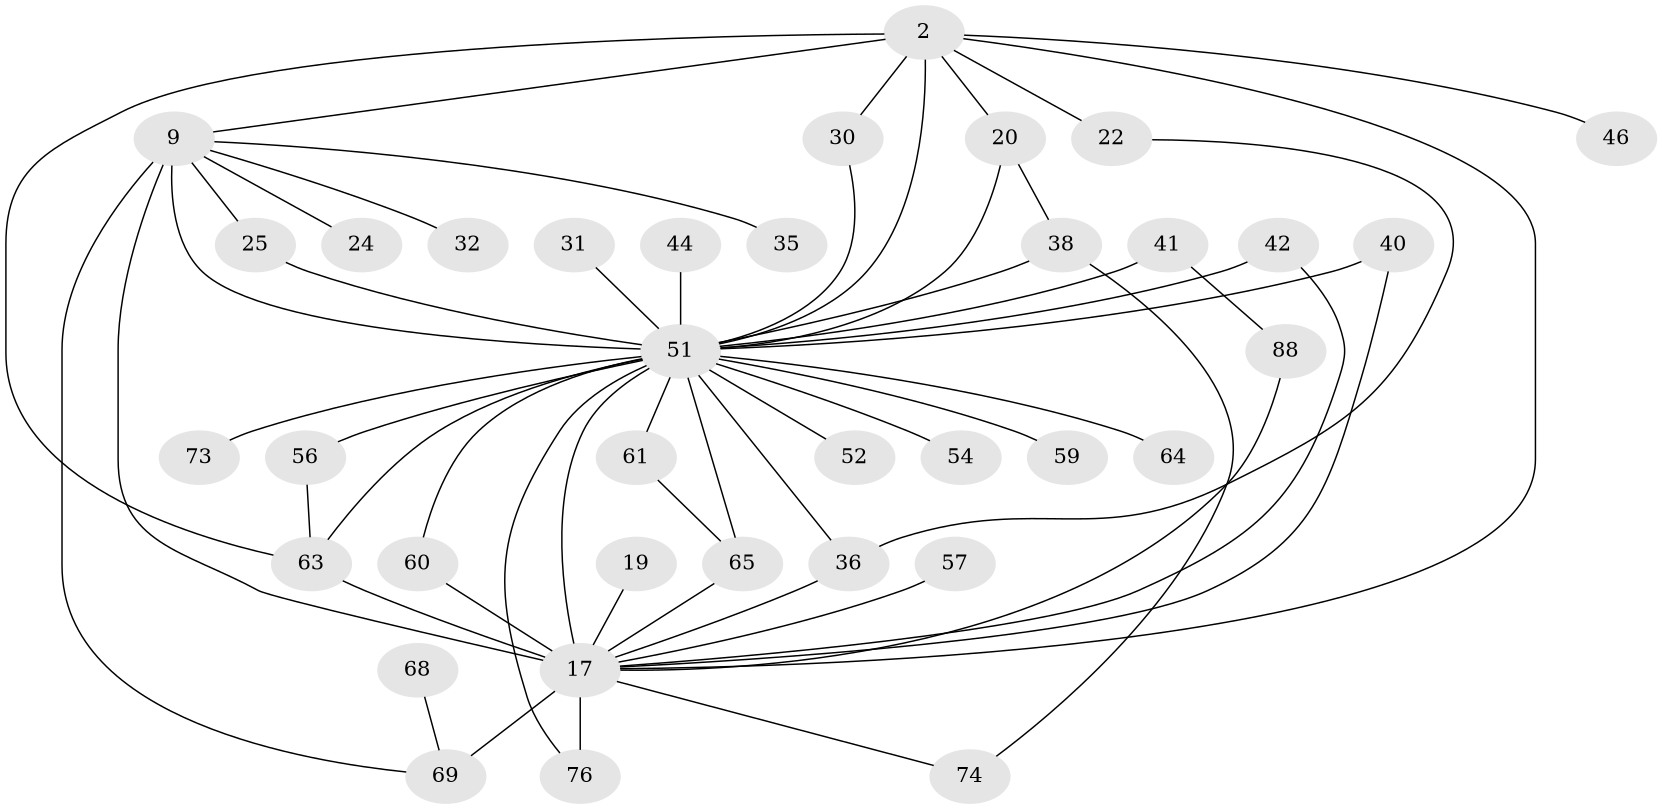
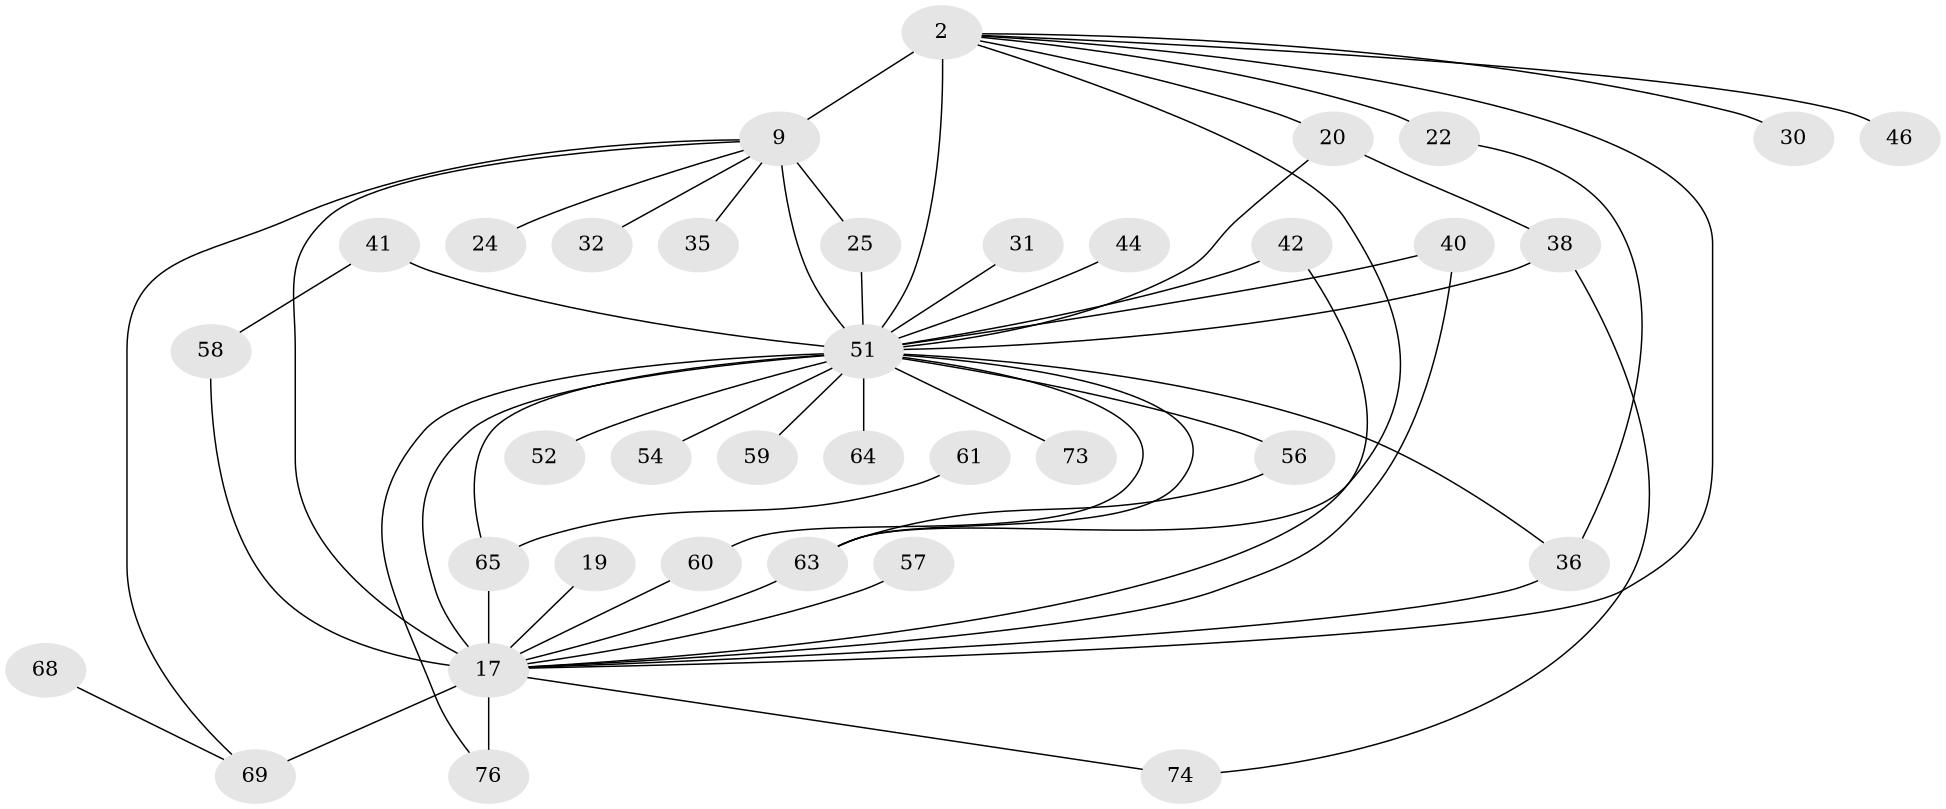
(830, 285) -> none
(1286, 351) -> (211, 351)
(658, 405) -> none
